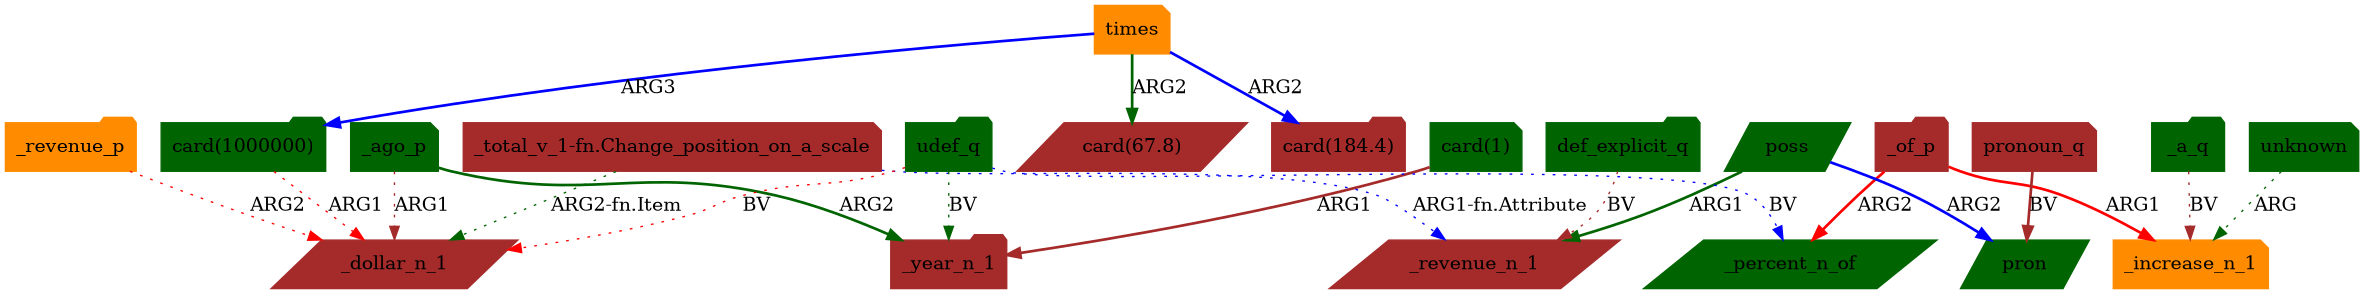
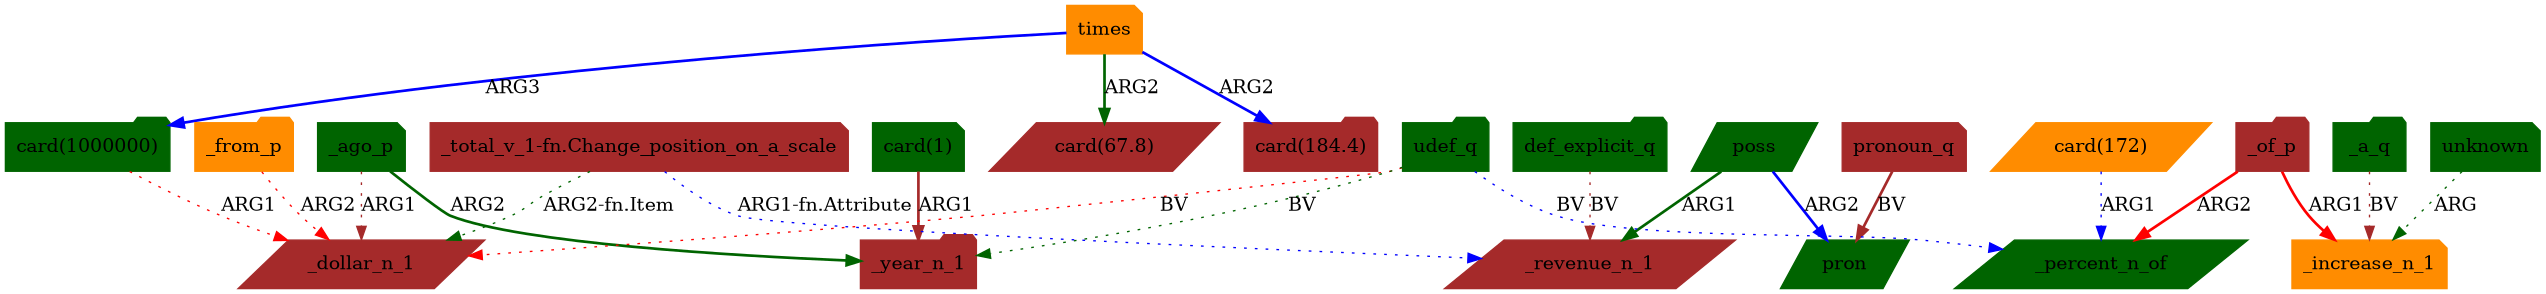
(71, 147) -> (244, 147)
none -> (2101, 147)
